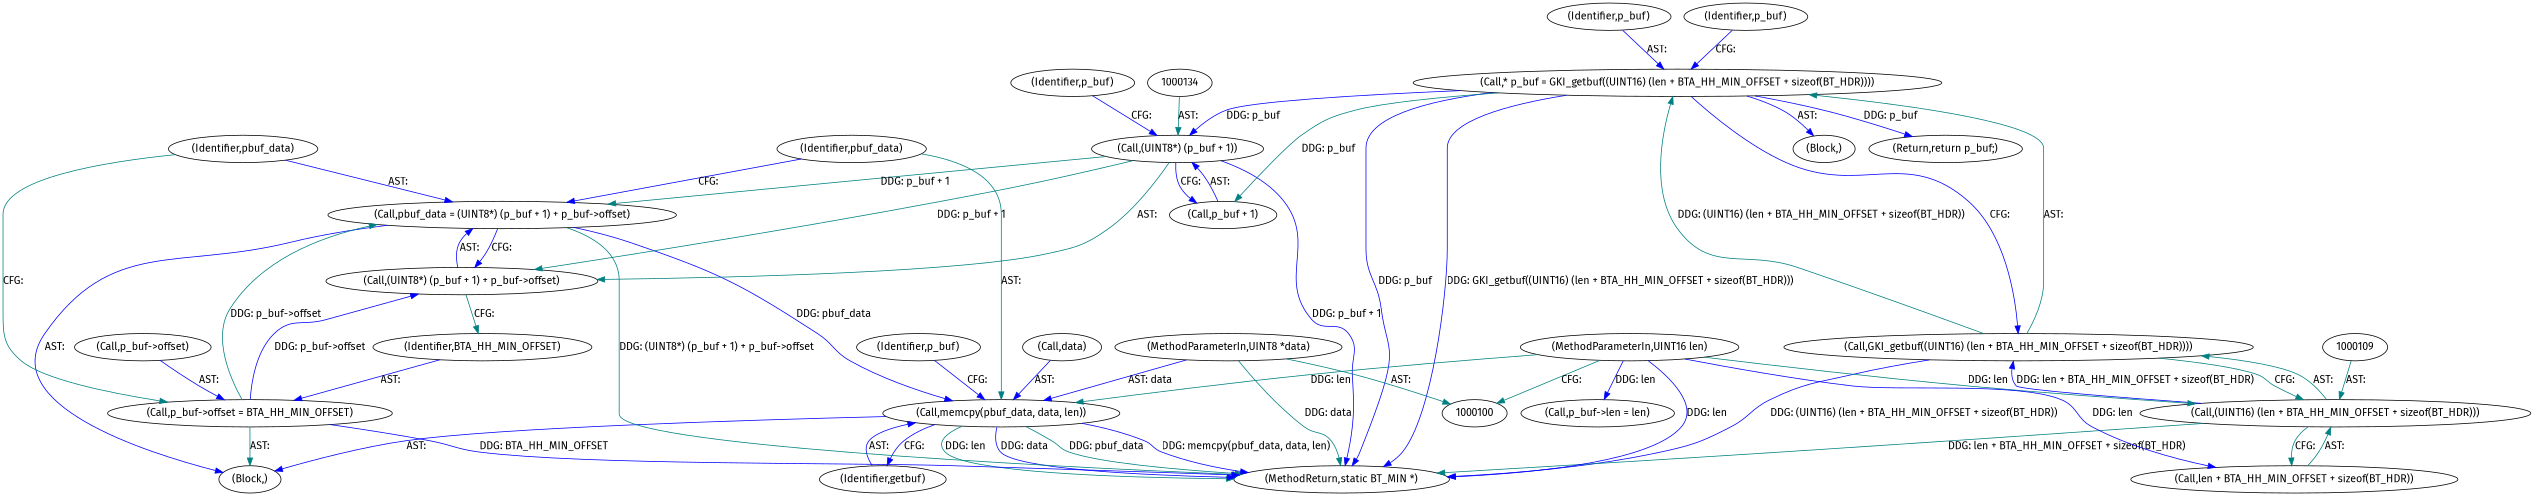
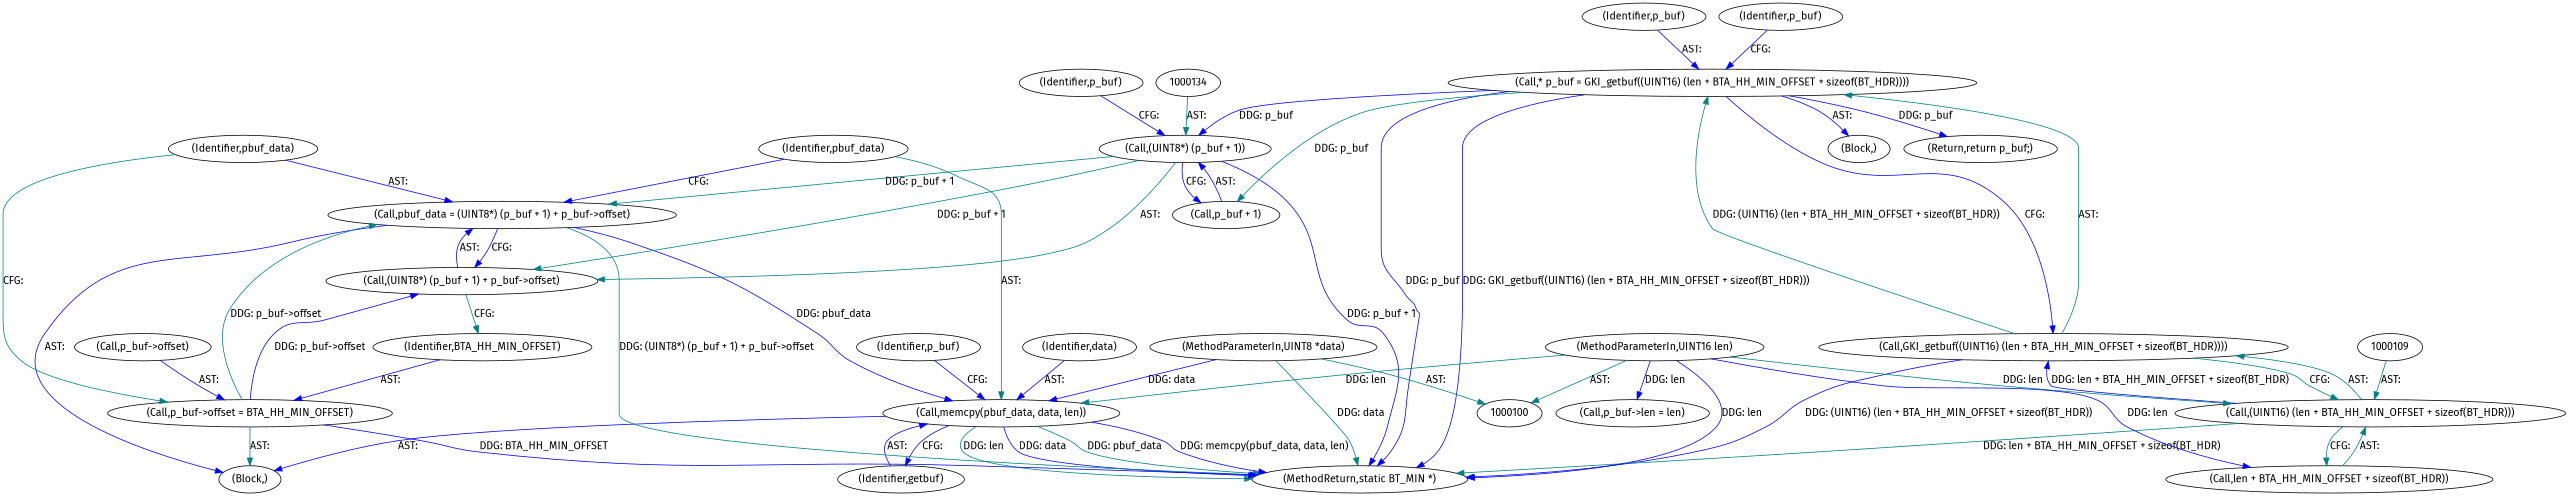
(1062, 347) -> (1080, 347)
(1150, 380) -> (1172, 380)
(1573, 380) -> (1601, 380)
